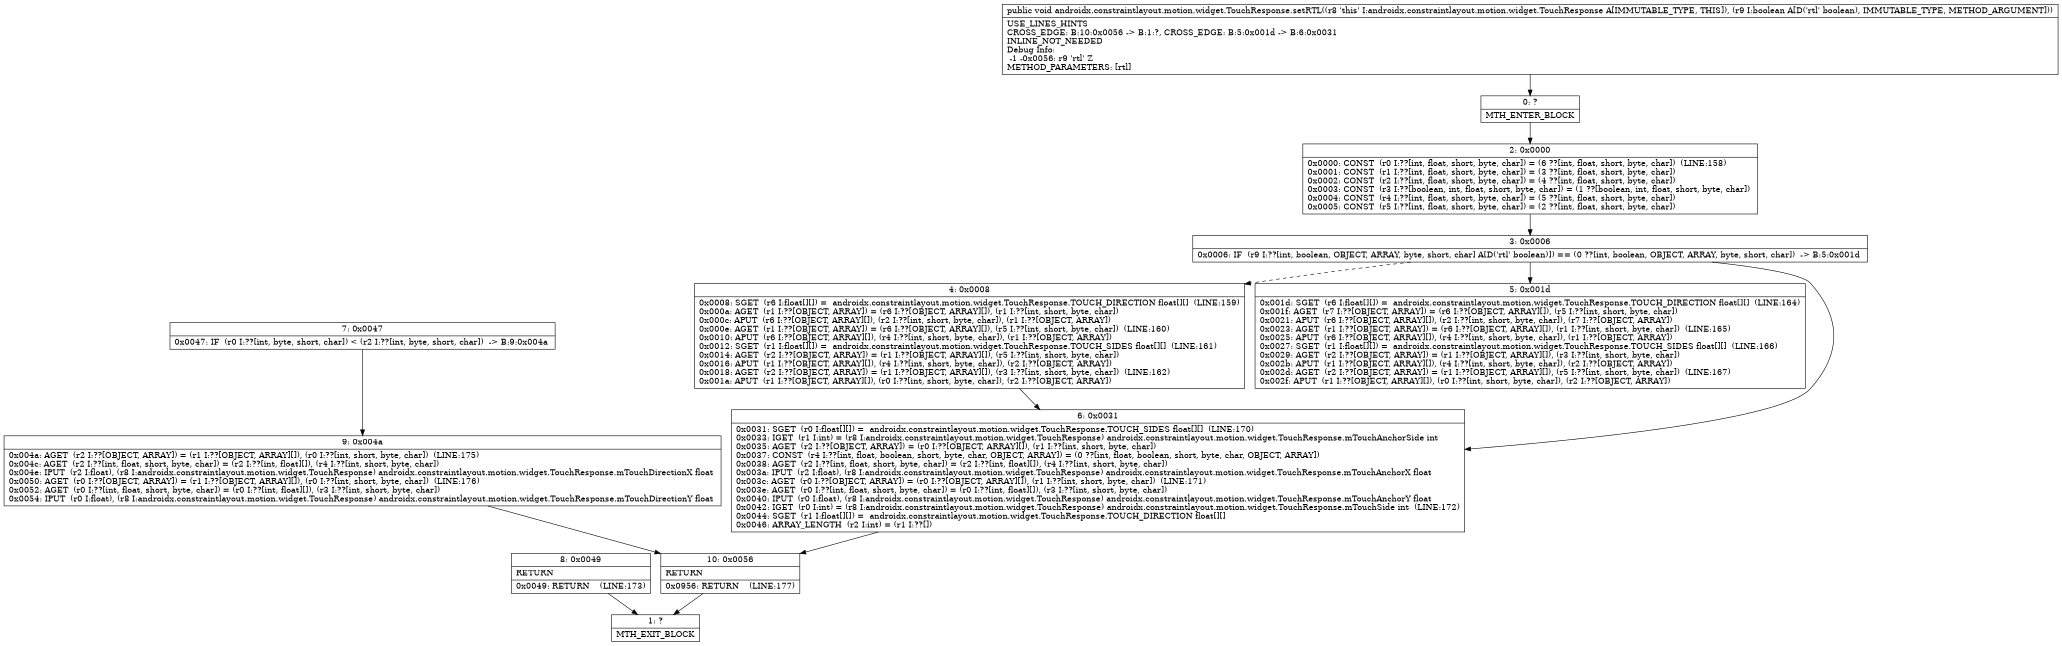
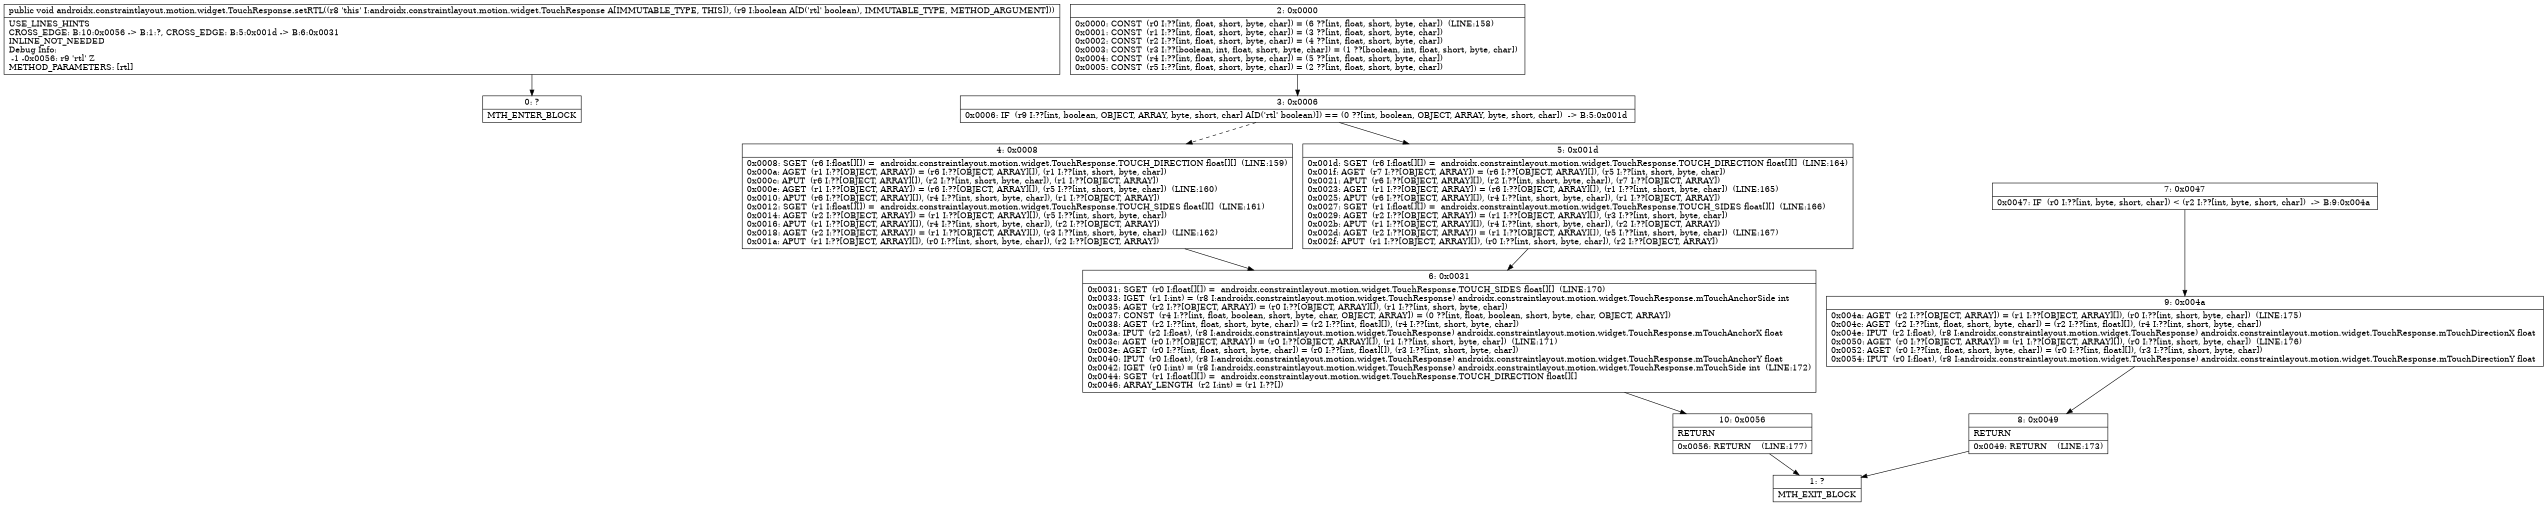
(1530, 130) -> none
(1752, 412) -> (1520, 257)
(571, 529) -> (2103, 388)
(730, 586) -> (1742, 447)
